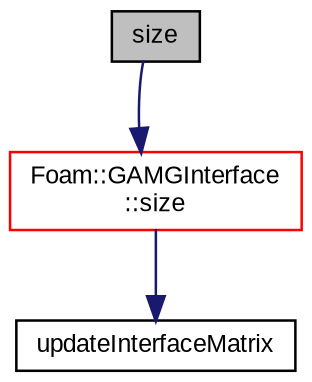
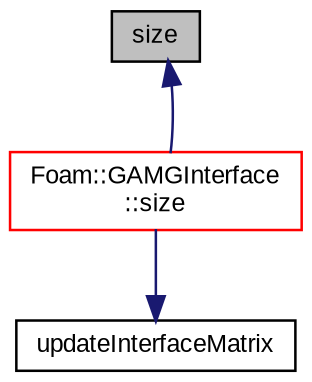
(139, 94) -> (173, 119)
